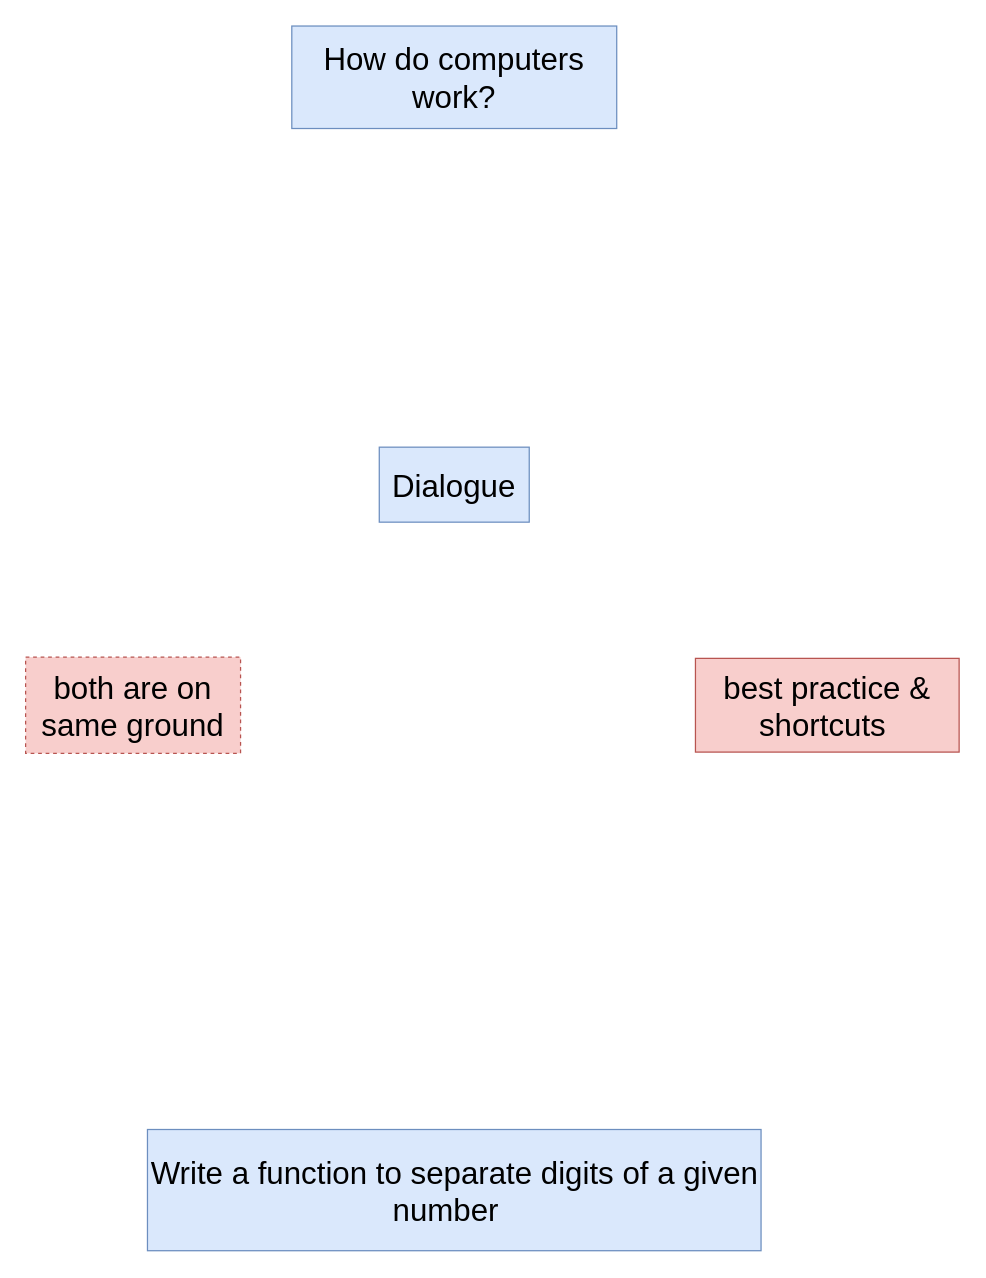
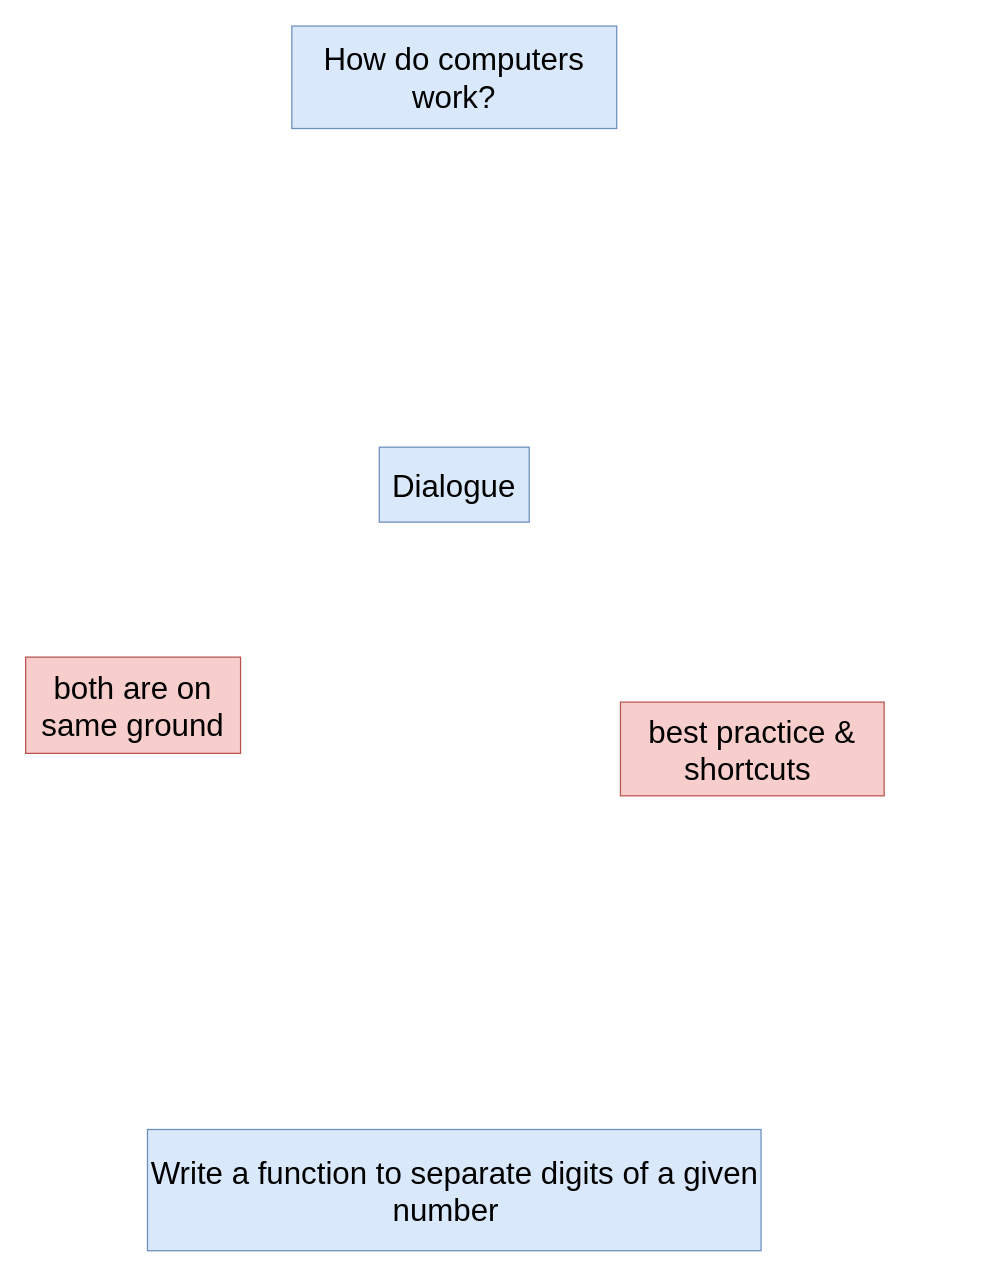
(133, 705) -> (133, 705)
(828, 705) -> (753, 749)
